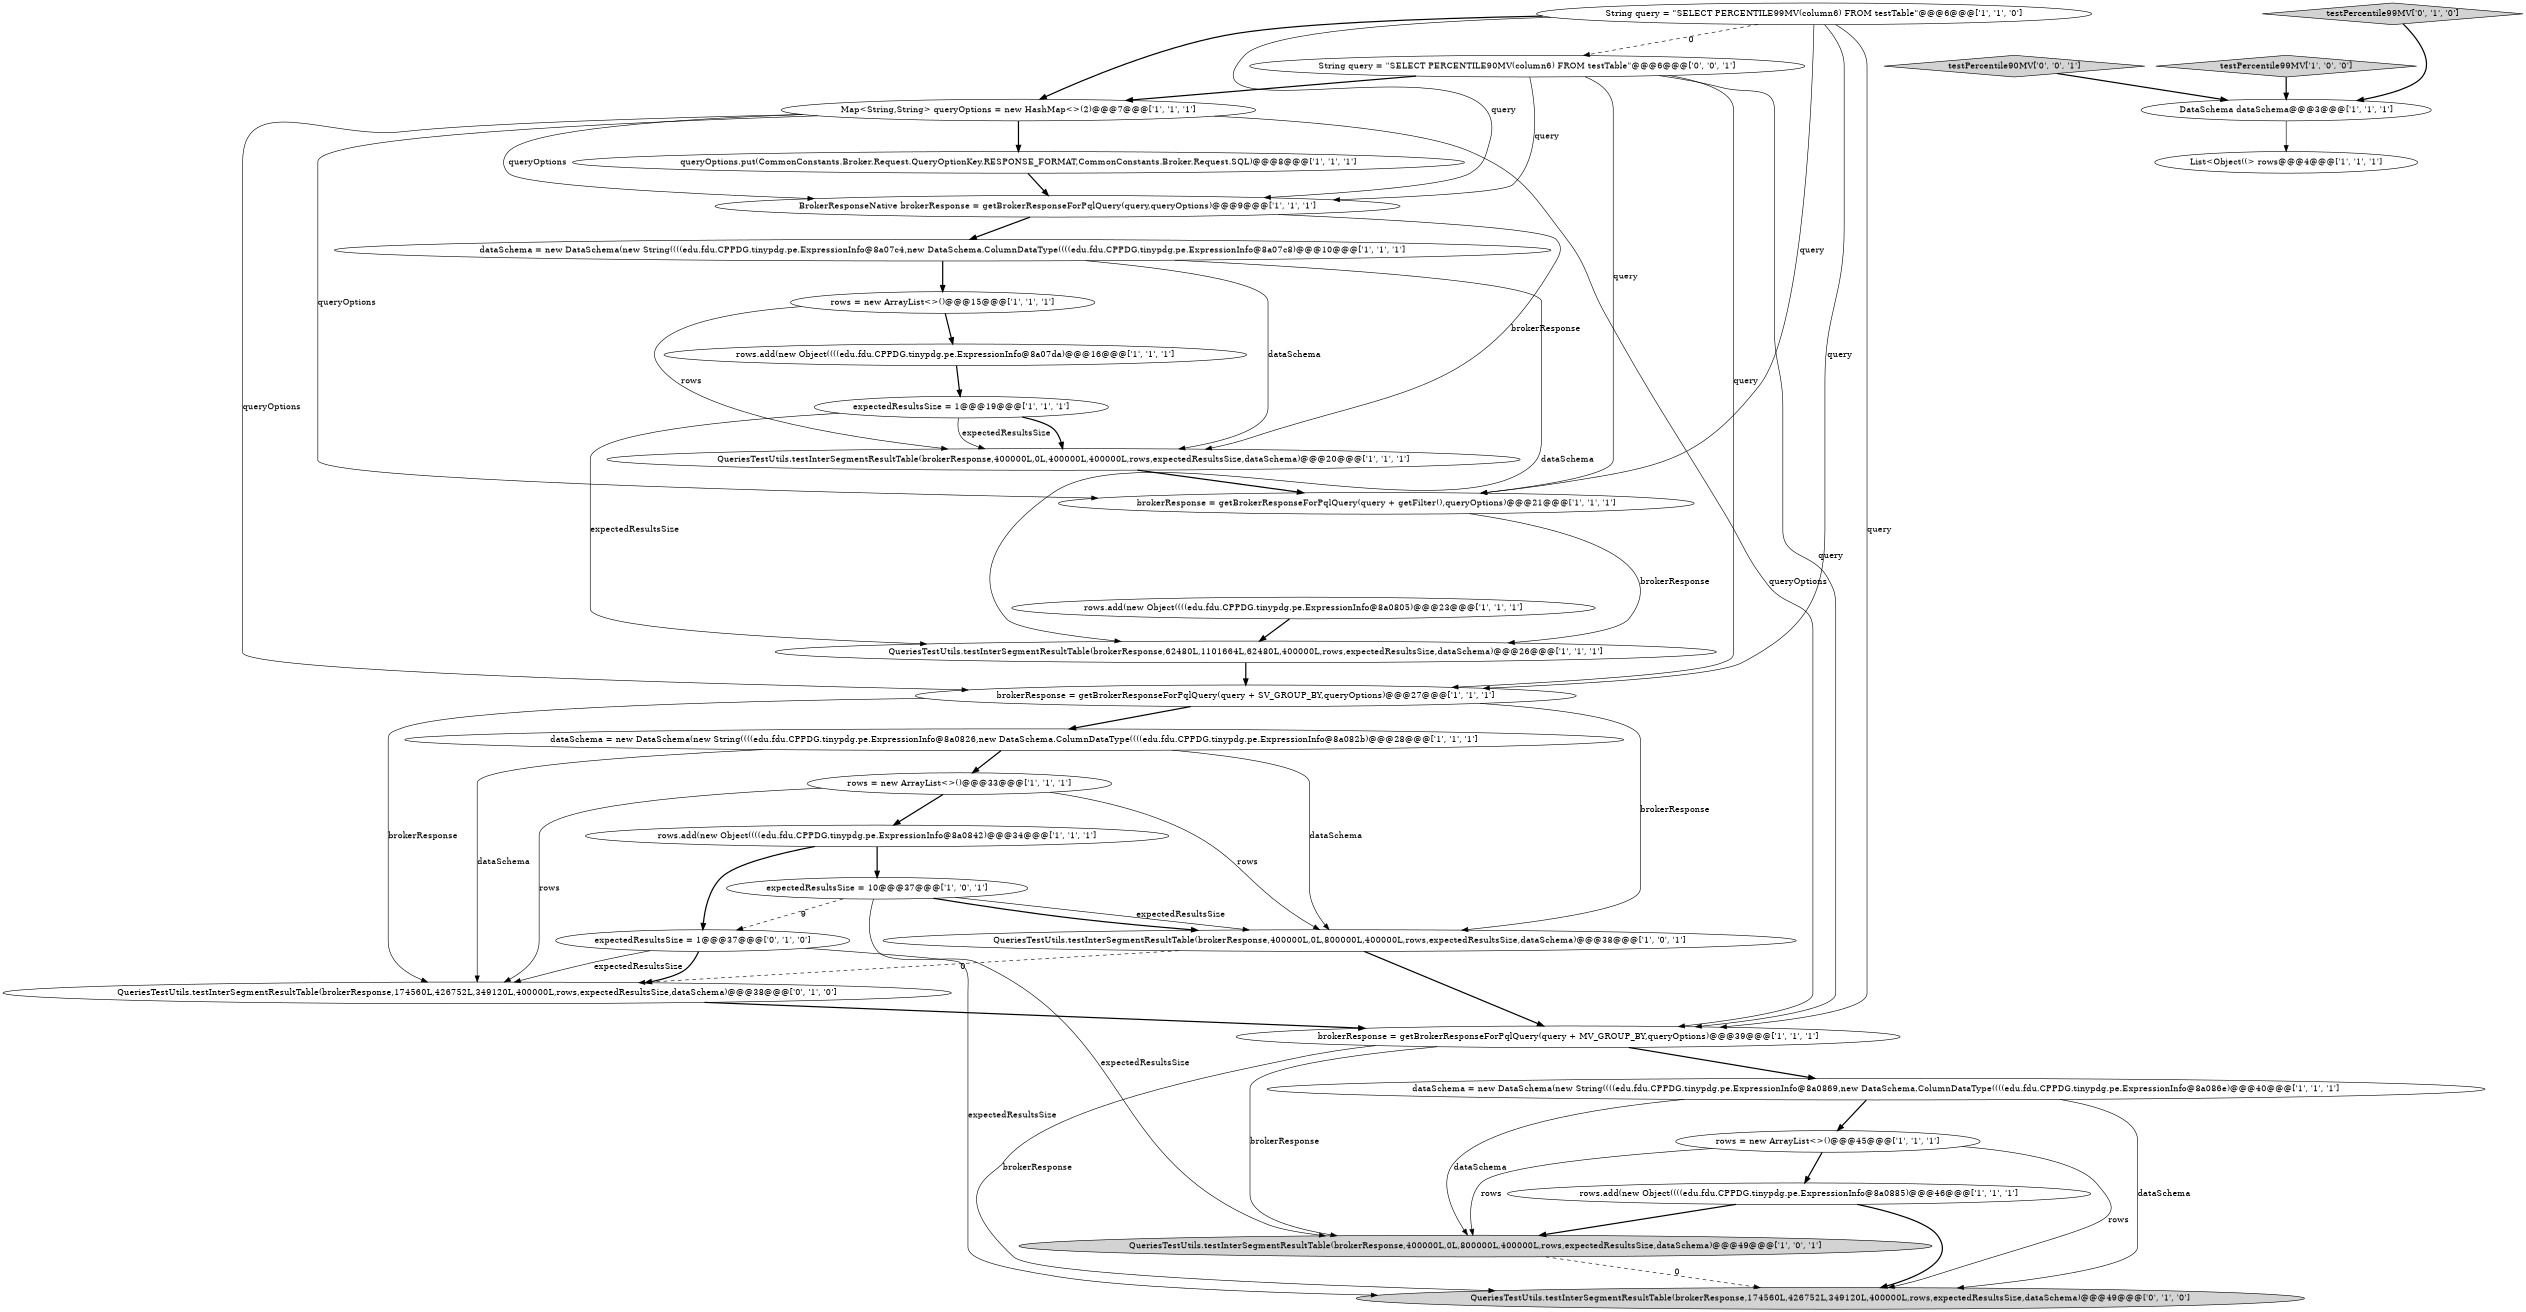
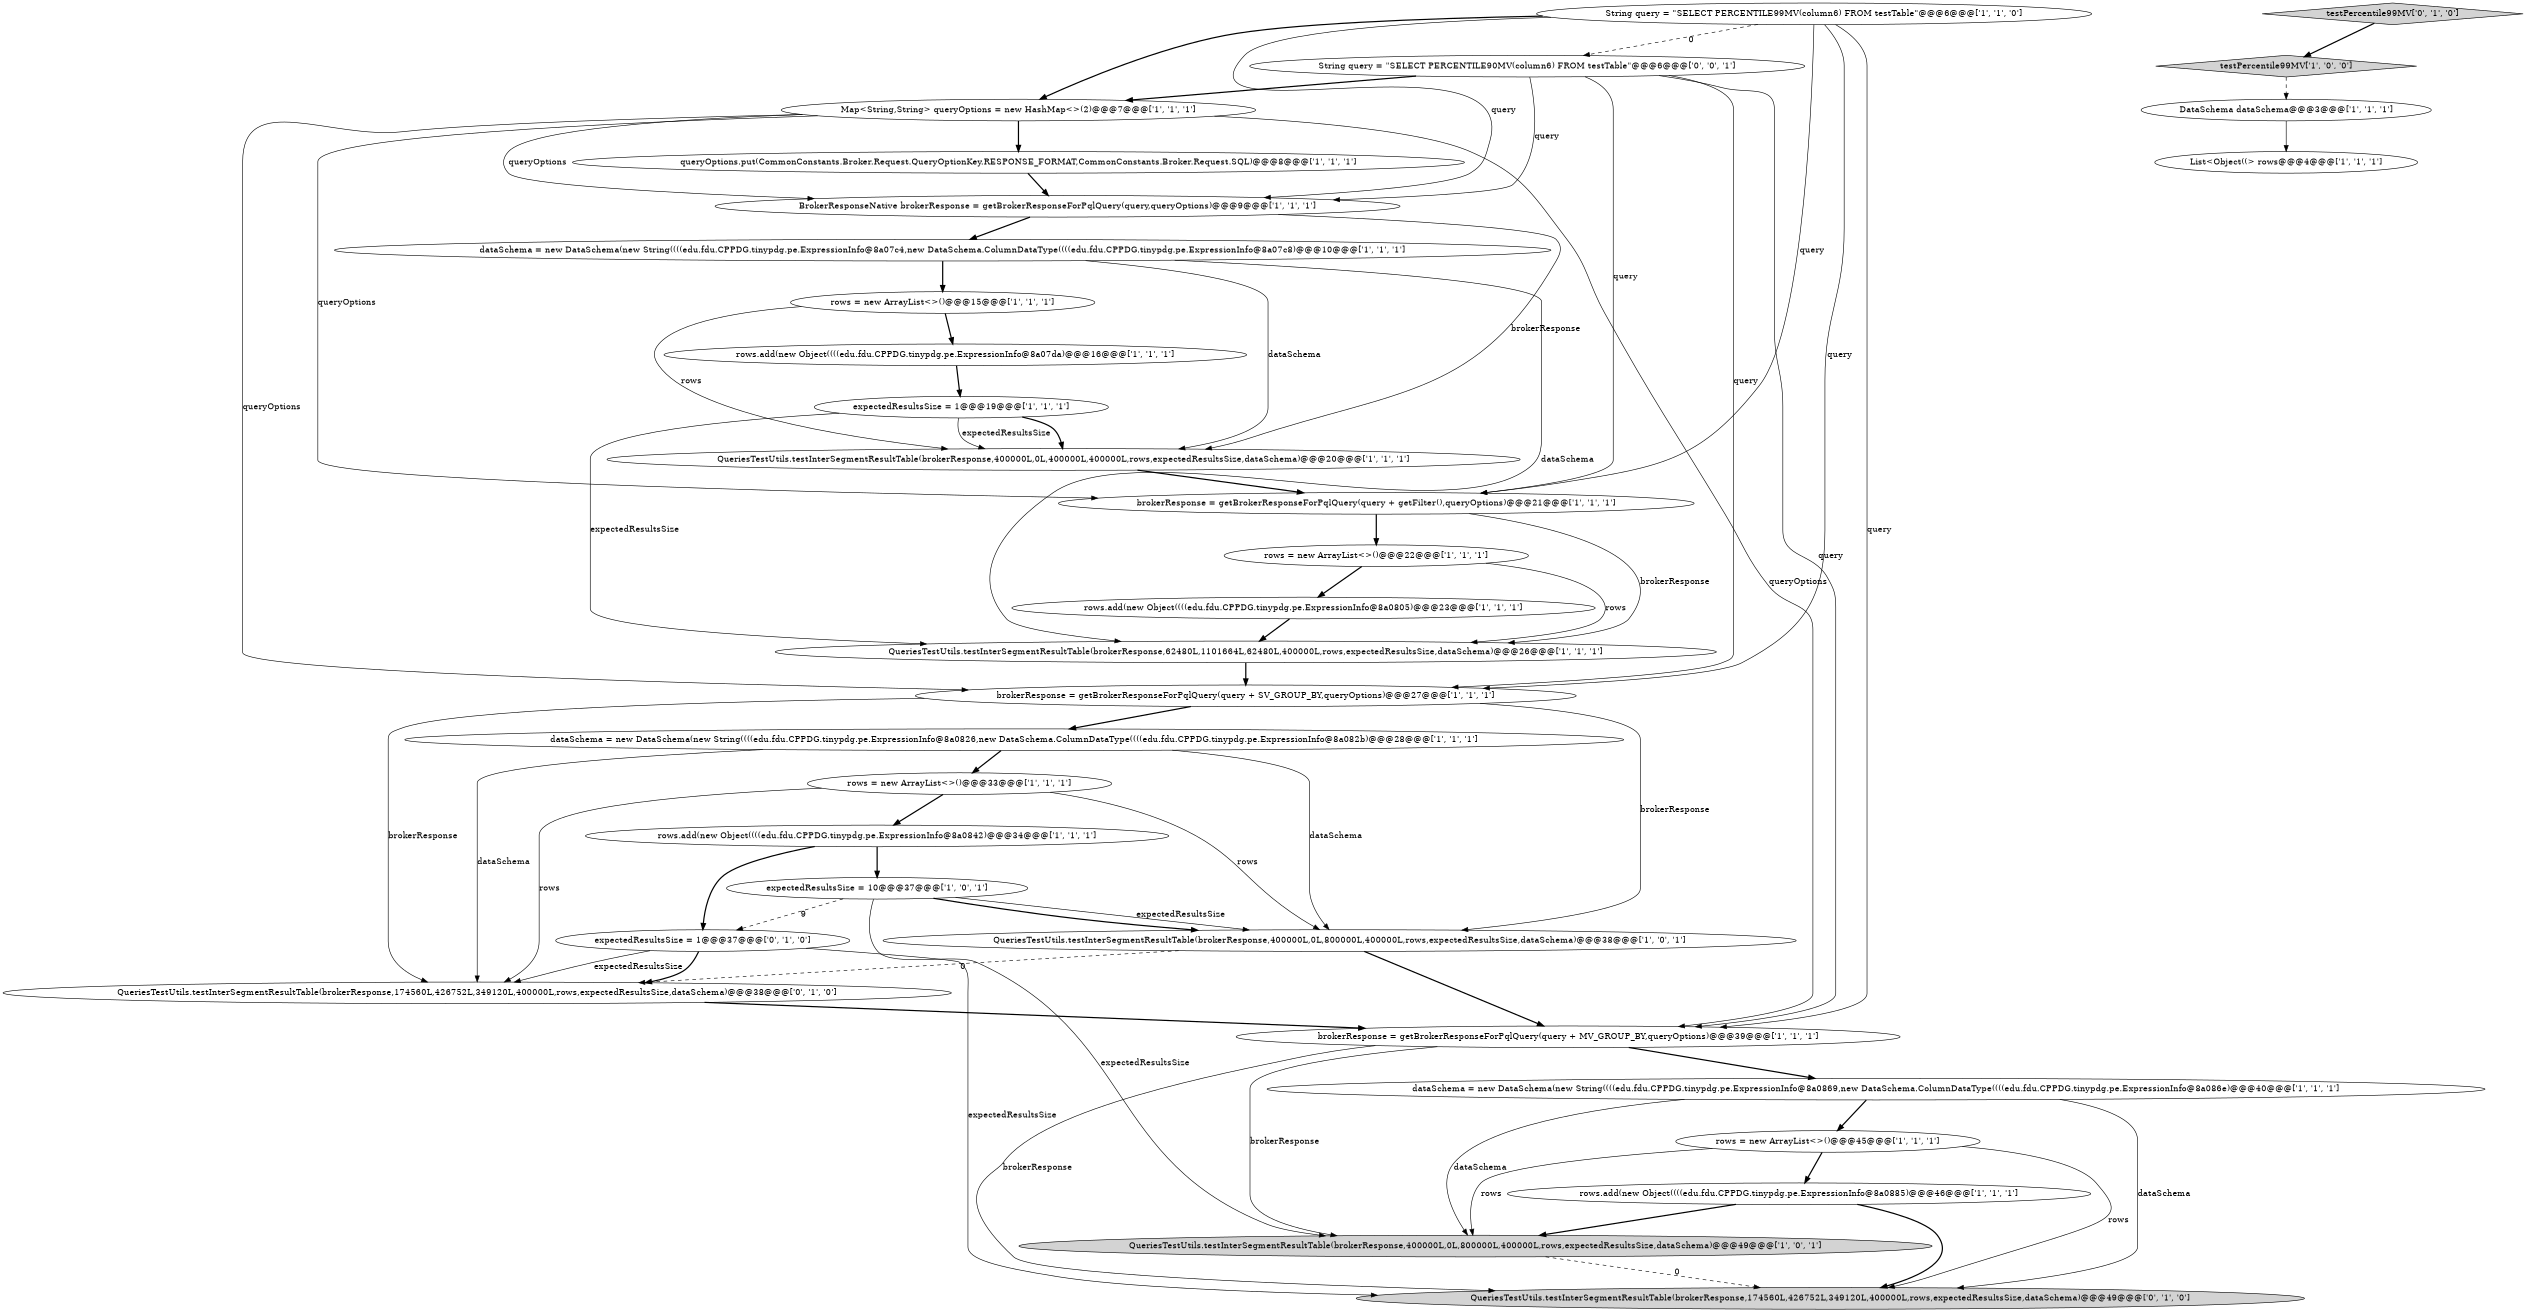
(2014, 66) -> none
(2421, 78) -> (2342, 39)
(2286, 85) -> (2286, 85)
none -> (1376, 556)
